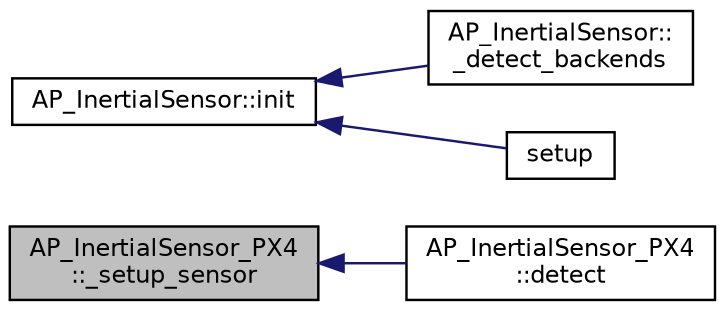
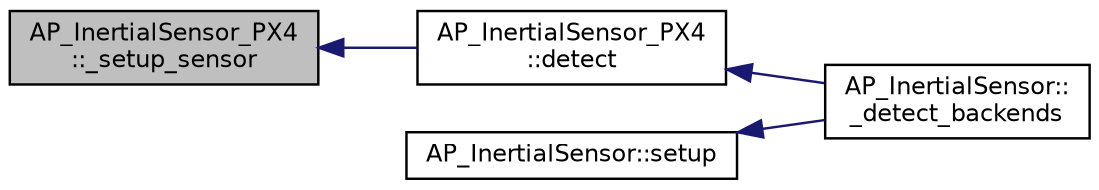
none -> (788, 78)
(164, 102) -> (572, 155)
(561, 155) -> none
